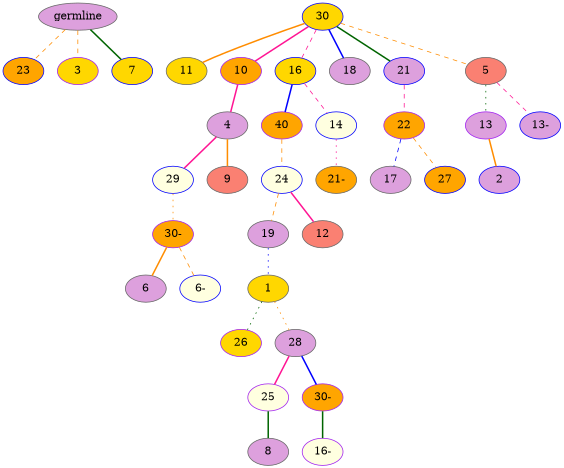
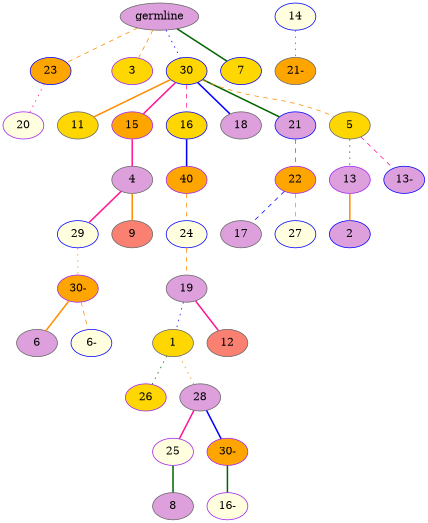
none -> (173, 44)
(241, 71) -> (132, 125)
(486, 71) -> (350, 125)
(316, 98) -> none
none -> (23, 125)
(445, 180) -> (295, 234)
(302, 207) -> (207, 316)
